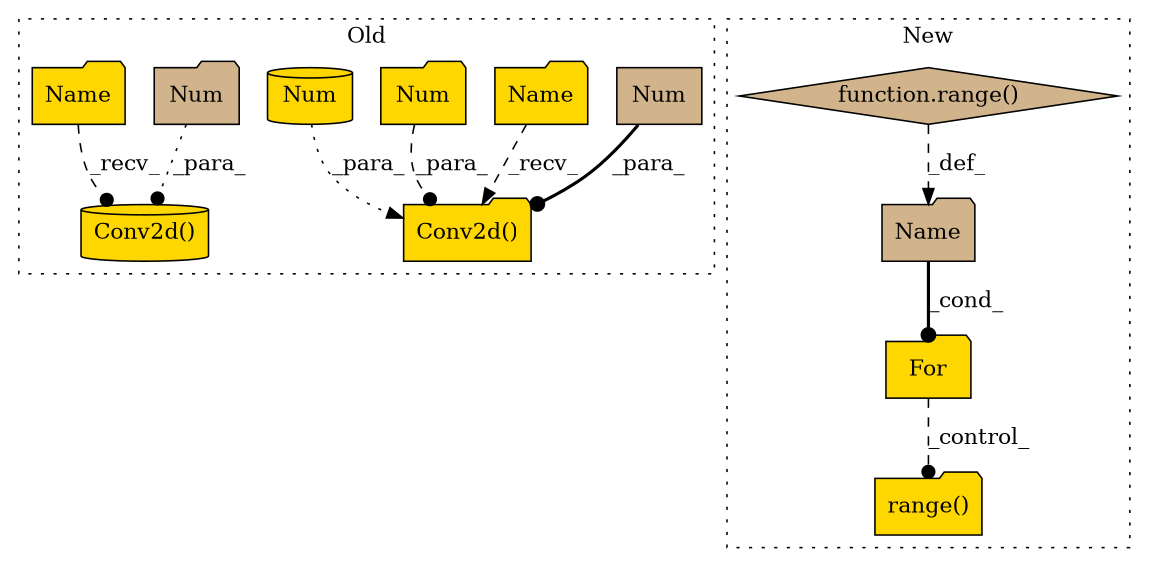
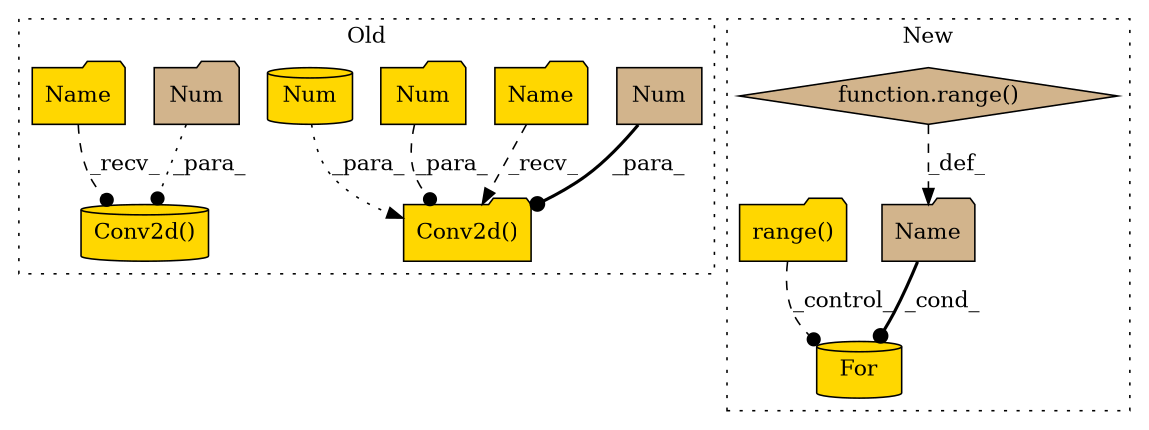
(928, 370) -> (859, 370)
(928, 432) -> (789, 301)
